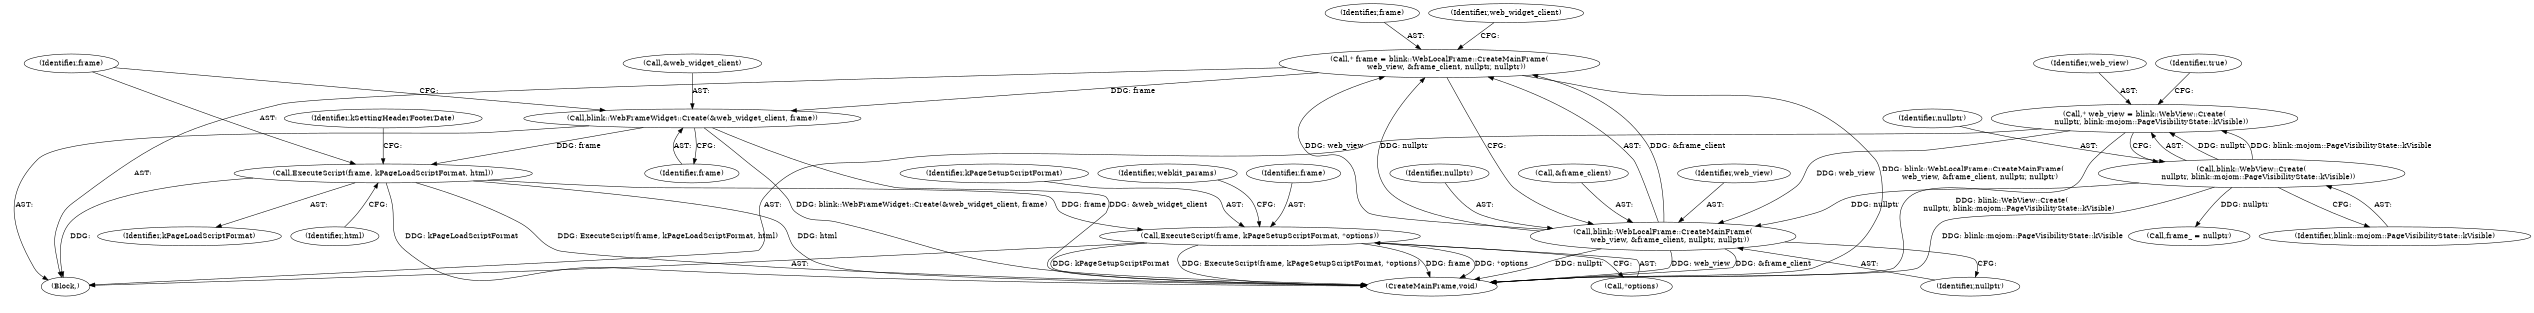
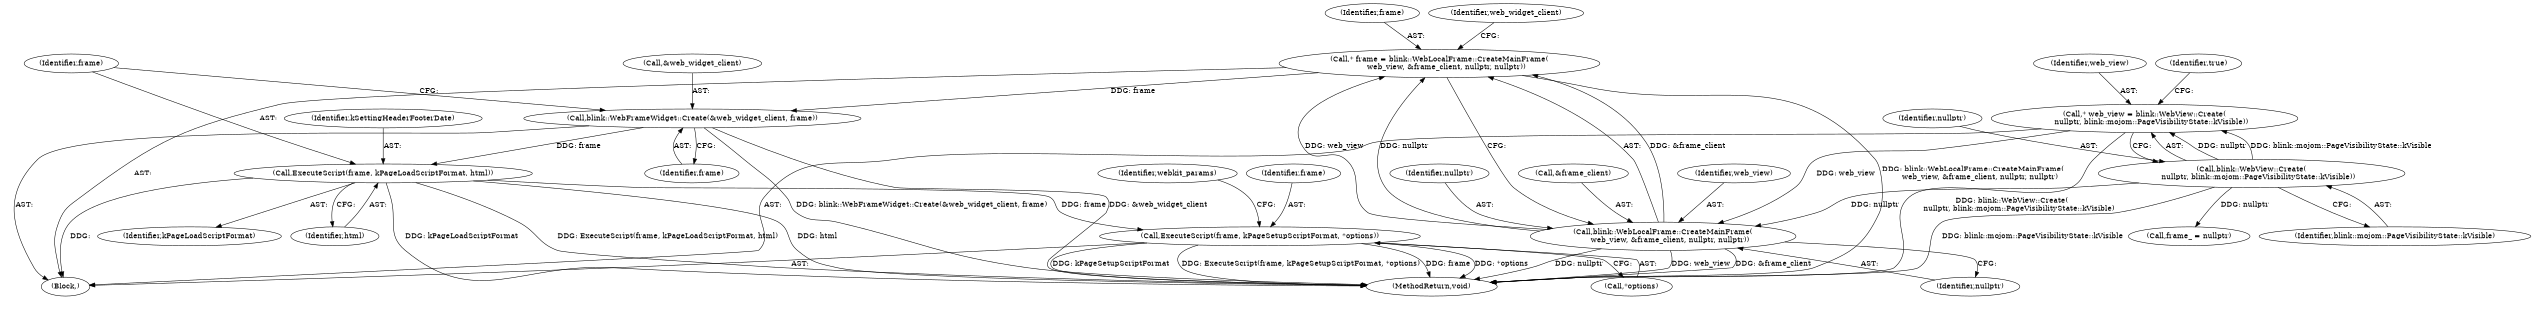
(394, 146) -> (394, 146)
(994, 173) -> none
none -> (336, 198)
(380, 205) -> (380, 205)
(1432, 287) -> (1432, 287)
